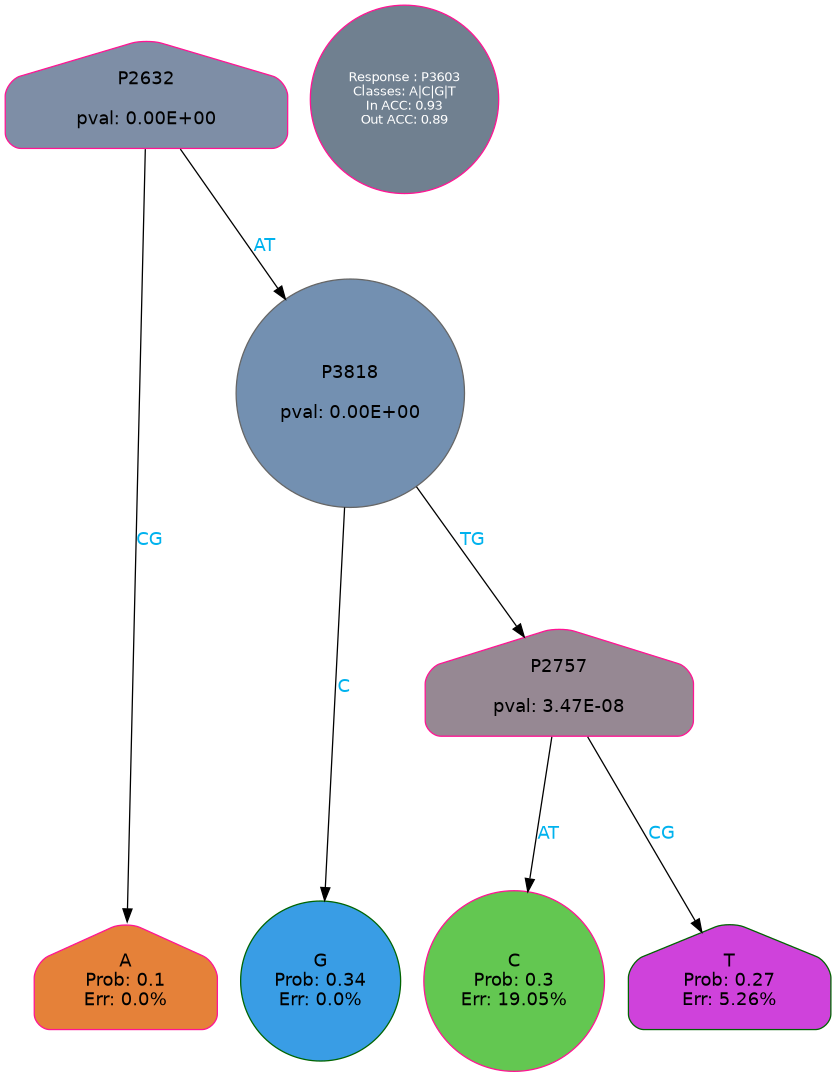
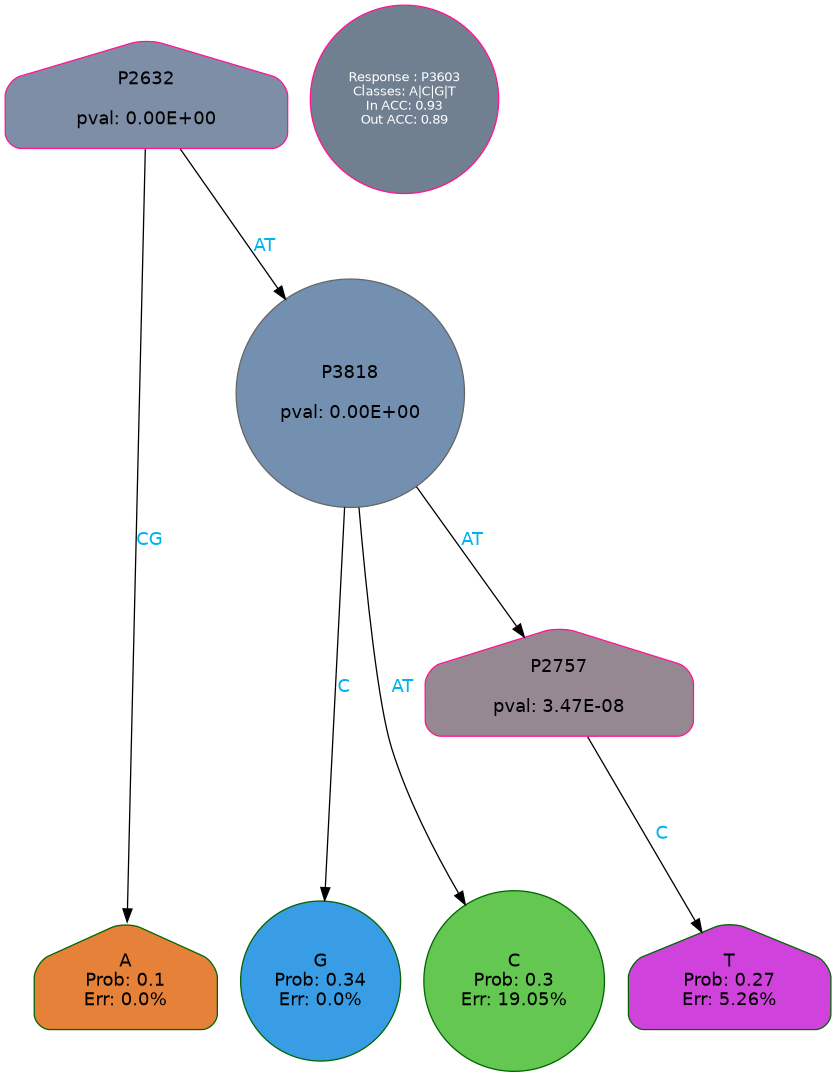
(472, 540) -> (472, 540)
(541, 808) -> (382, 707)
(662, 834) -> (662, 834)
(126, 981) -> (126, 981)
(514, 981) -> (514, 981)
